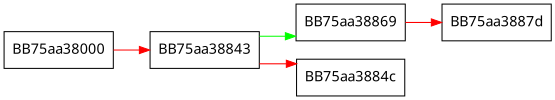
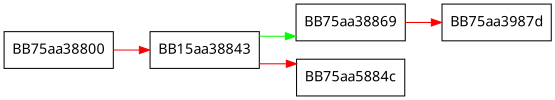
(497, 22) -> (497, 22)
(59, 50) -> (59, 50)
(205, 50) -> (205, 50)
(351, 78) -> (351, 78)
